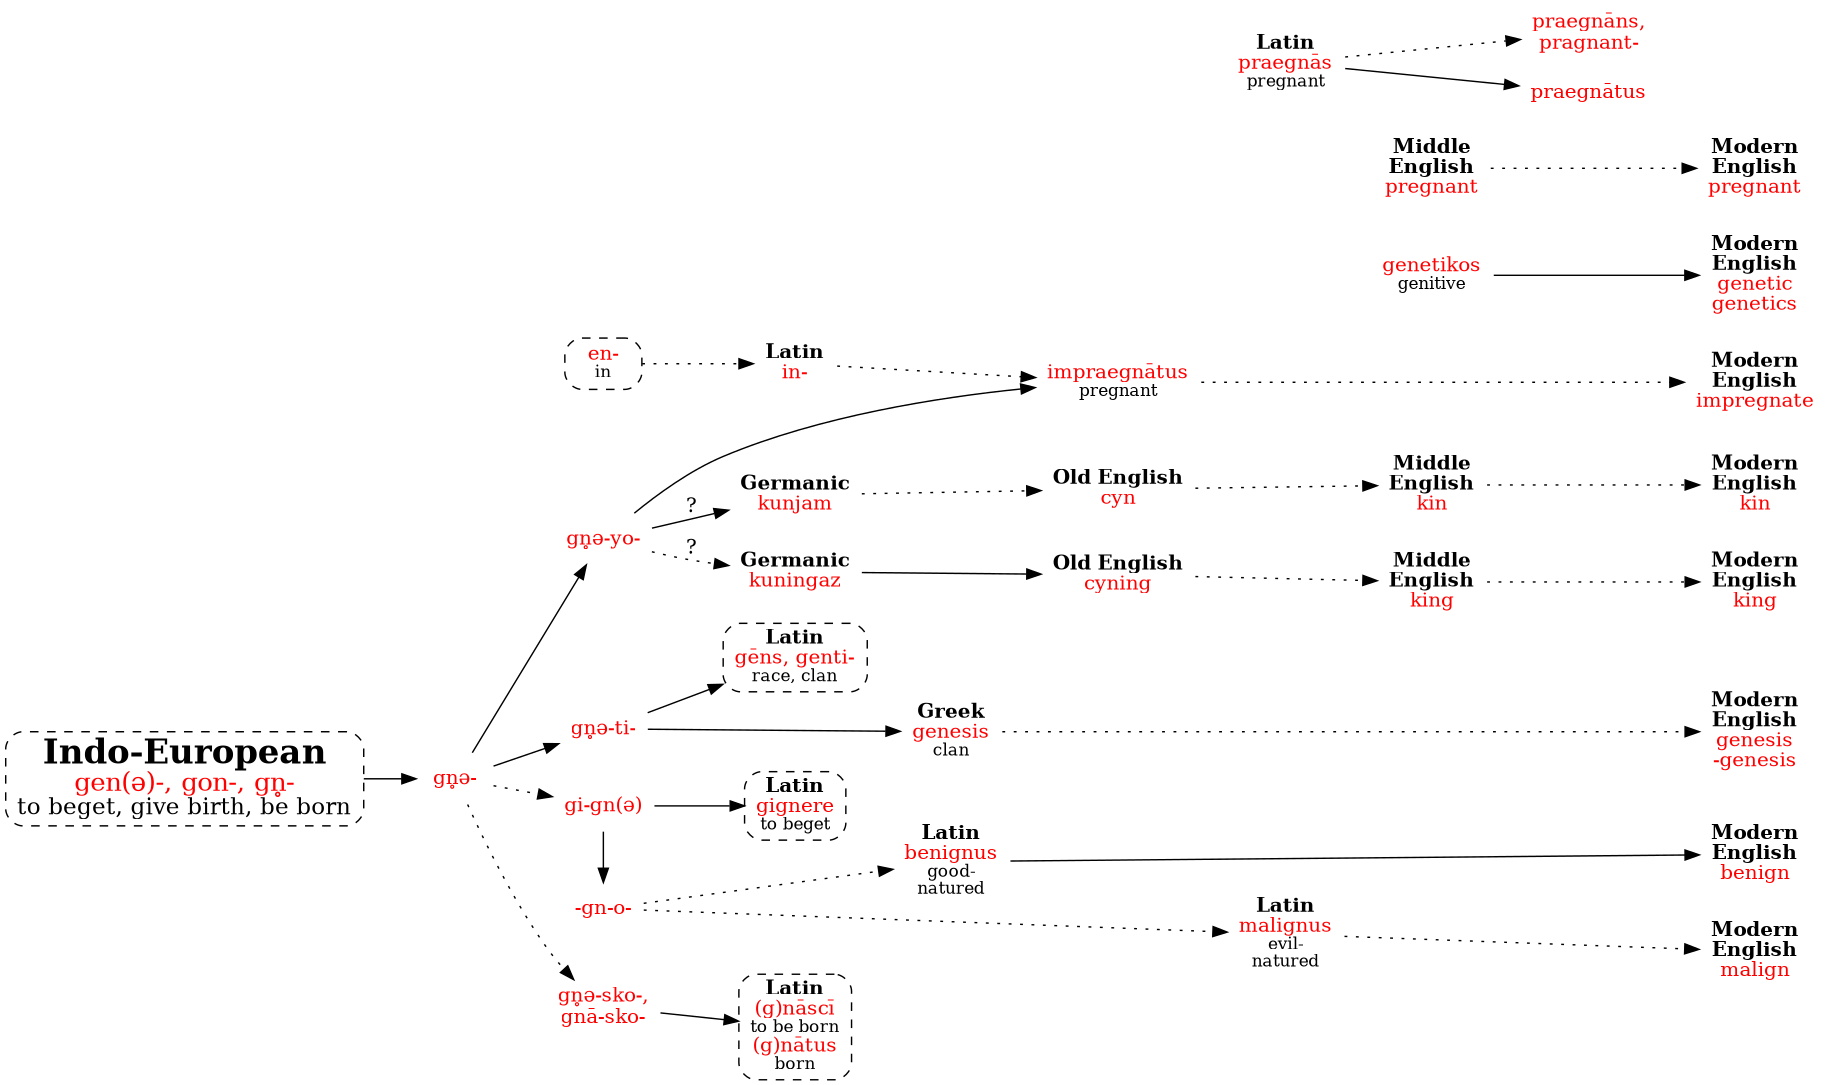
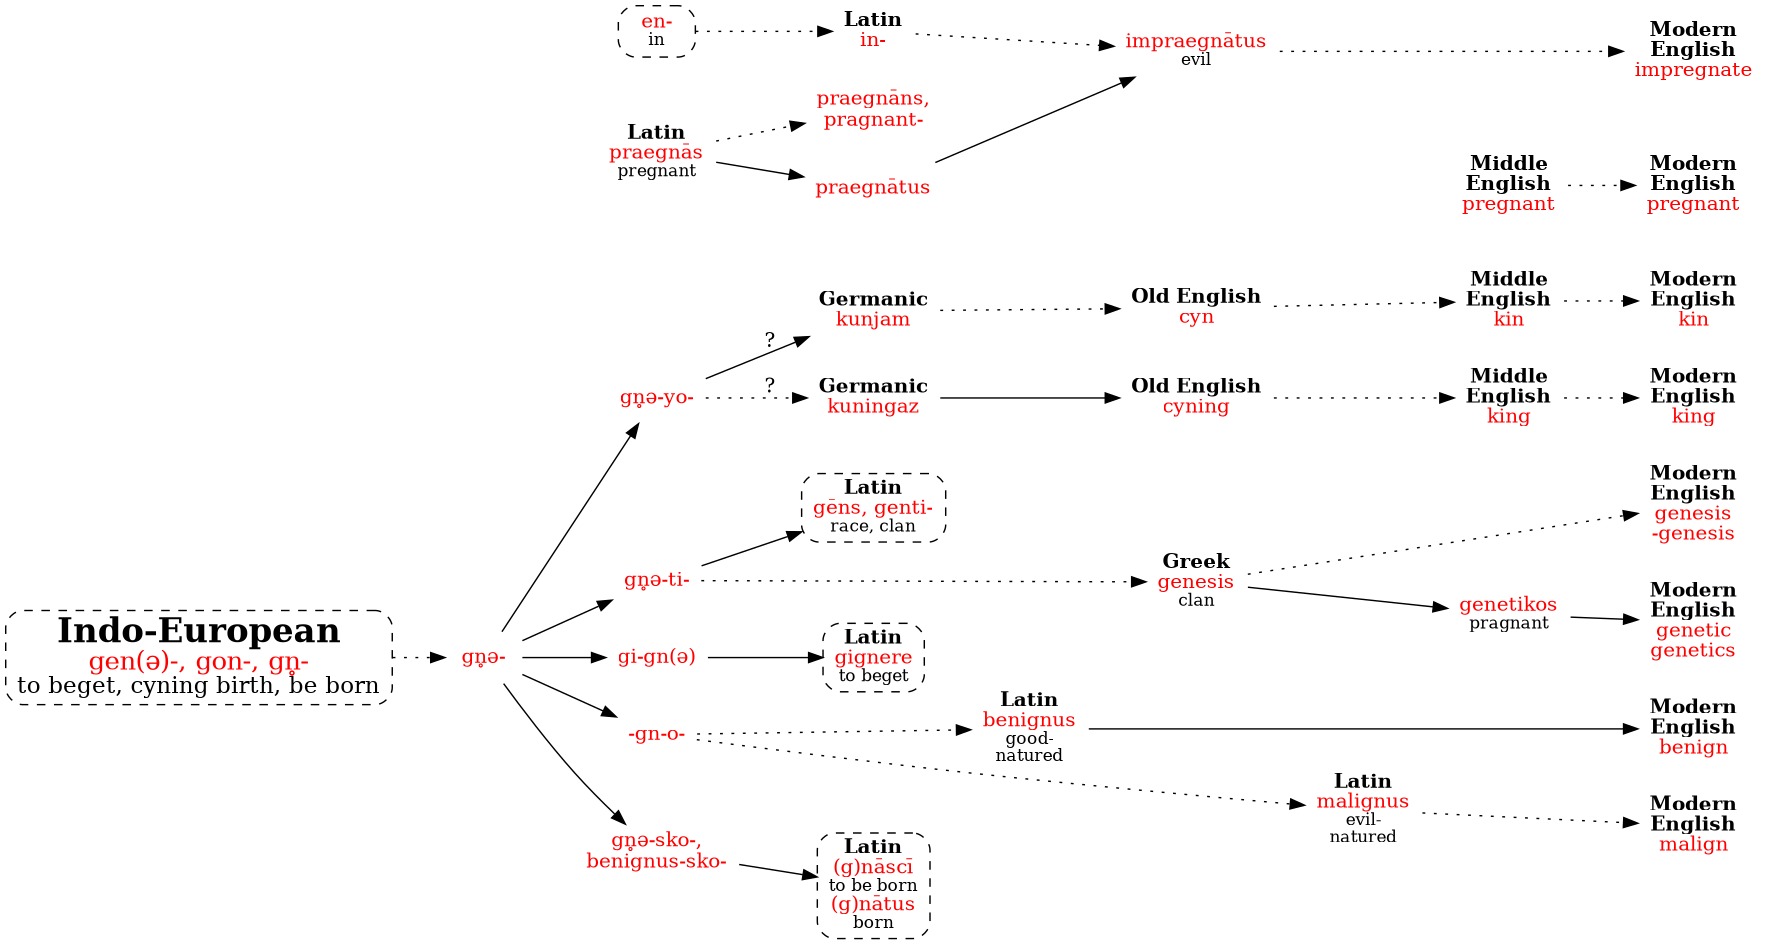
(1432, 284) -> (1509, 623)
(1118, 391) -> (1197, 60)
(818, 425) -> (1028, 123)
none -> (1340, 597)
(767, 730) -> (916, 581)
(383, 779) -> (412, 658)
(516, 790) -> (557, 658)
(185, 807) -> (199, 686)
(603, 850) -> (563, 693)
(511, 890) -> (556, 751)
(603, 1017) -> (657, 862)
